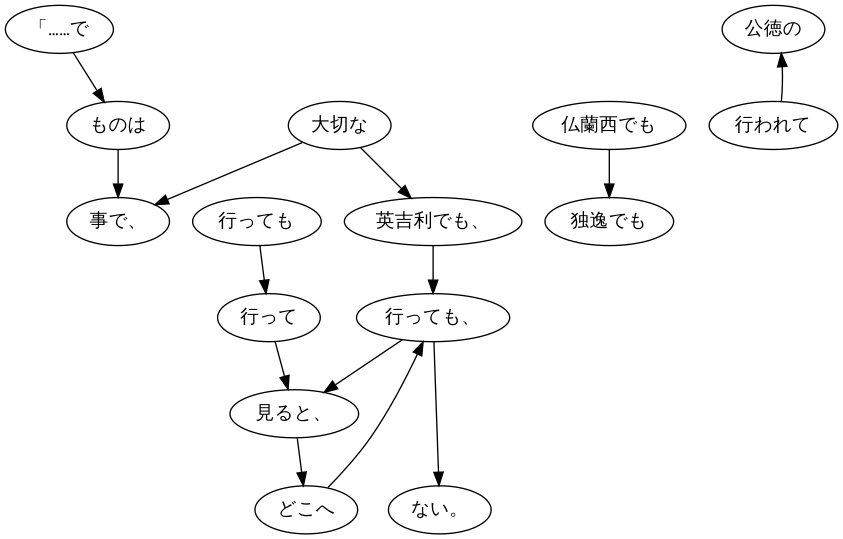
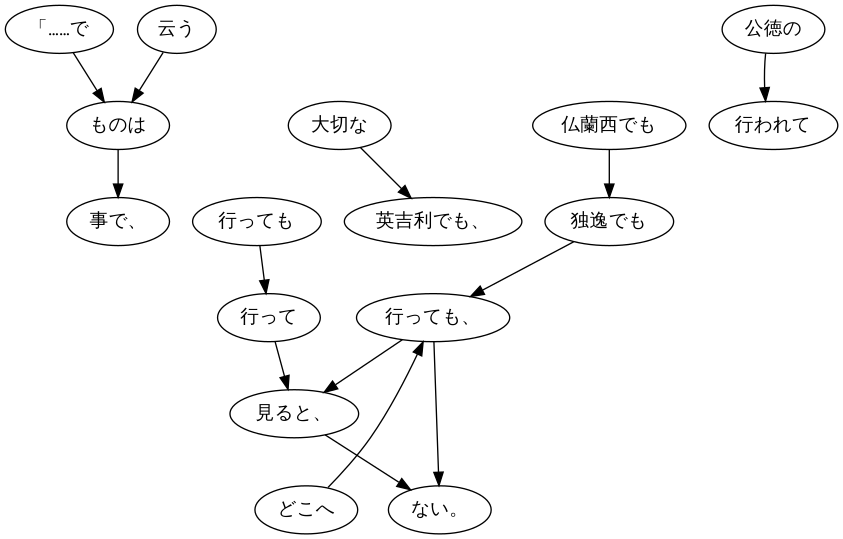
none -> (177, 29)
(782, 84) -> (765, 70)
(235, 171) -> none
(433, 263) -> (528, 266)
(299, 455) -> (364, 460)
